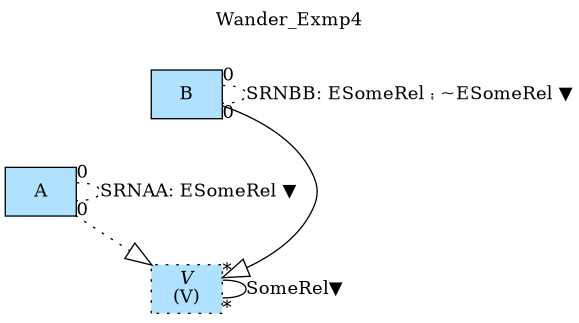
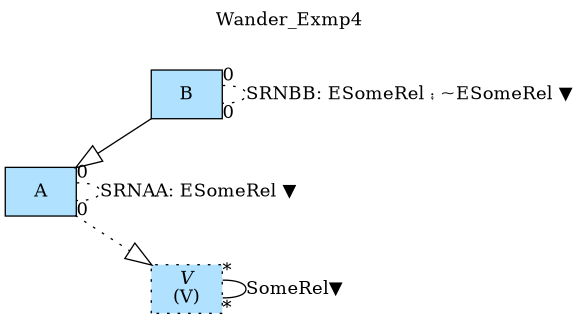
(315, 179) -> (125, 136)
